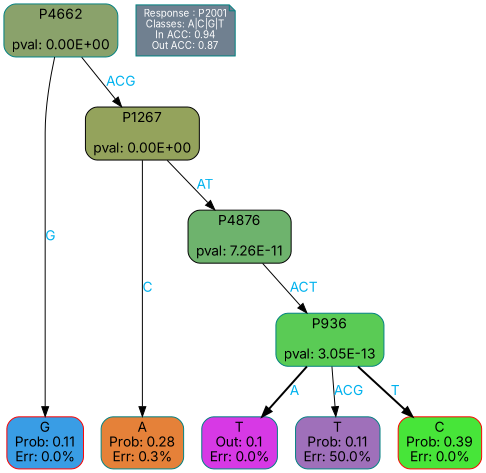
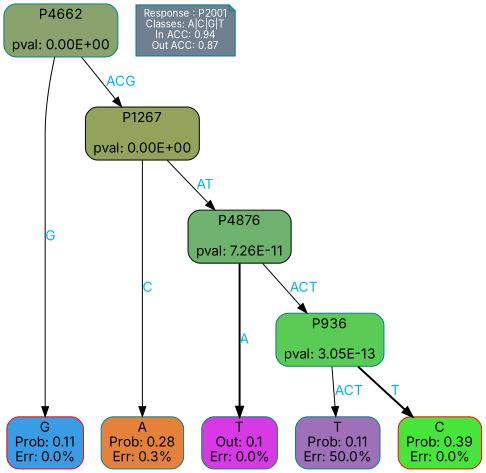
(288, 388) -> (240, 335)
(349, 391) -> (349, 391)
